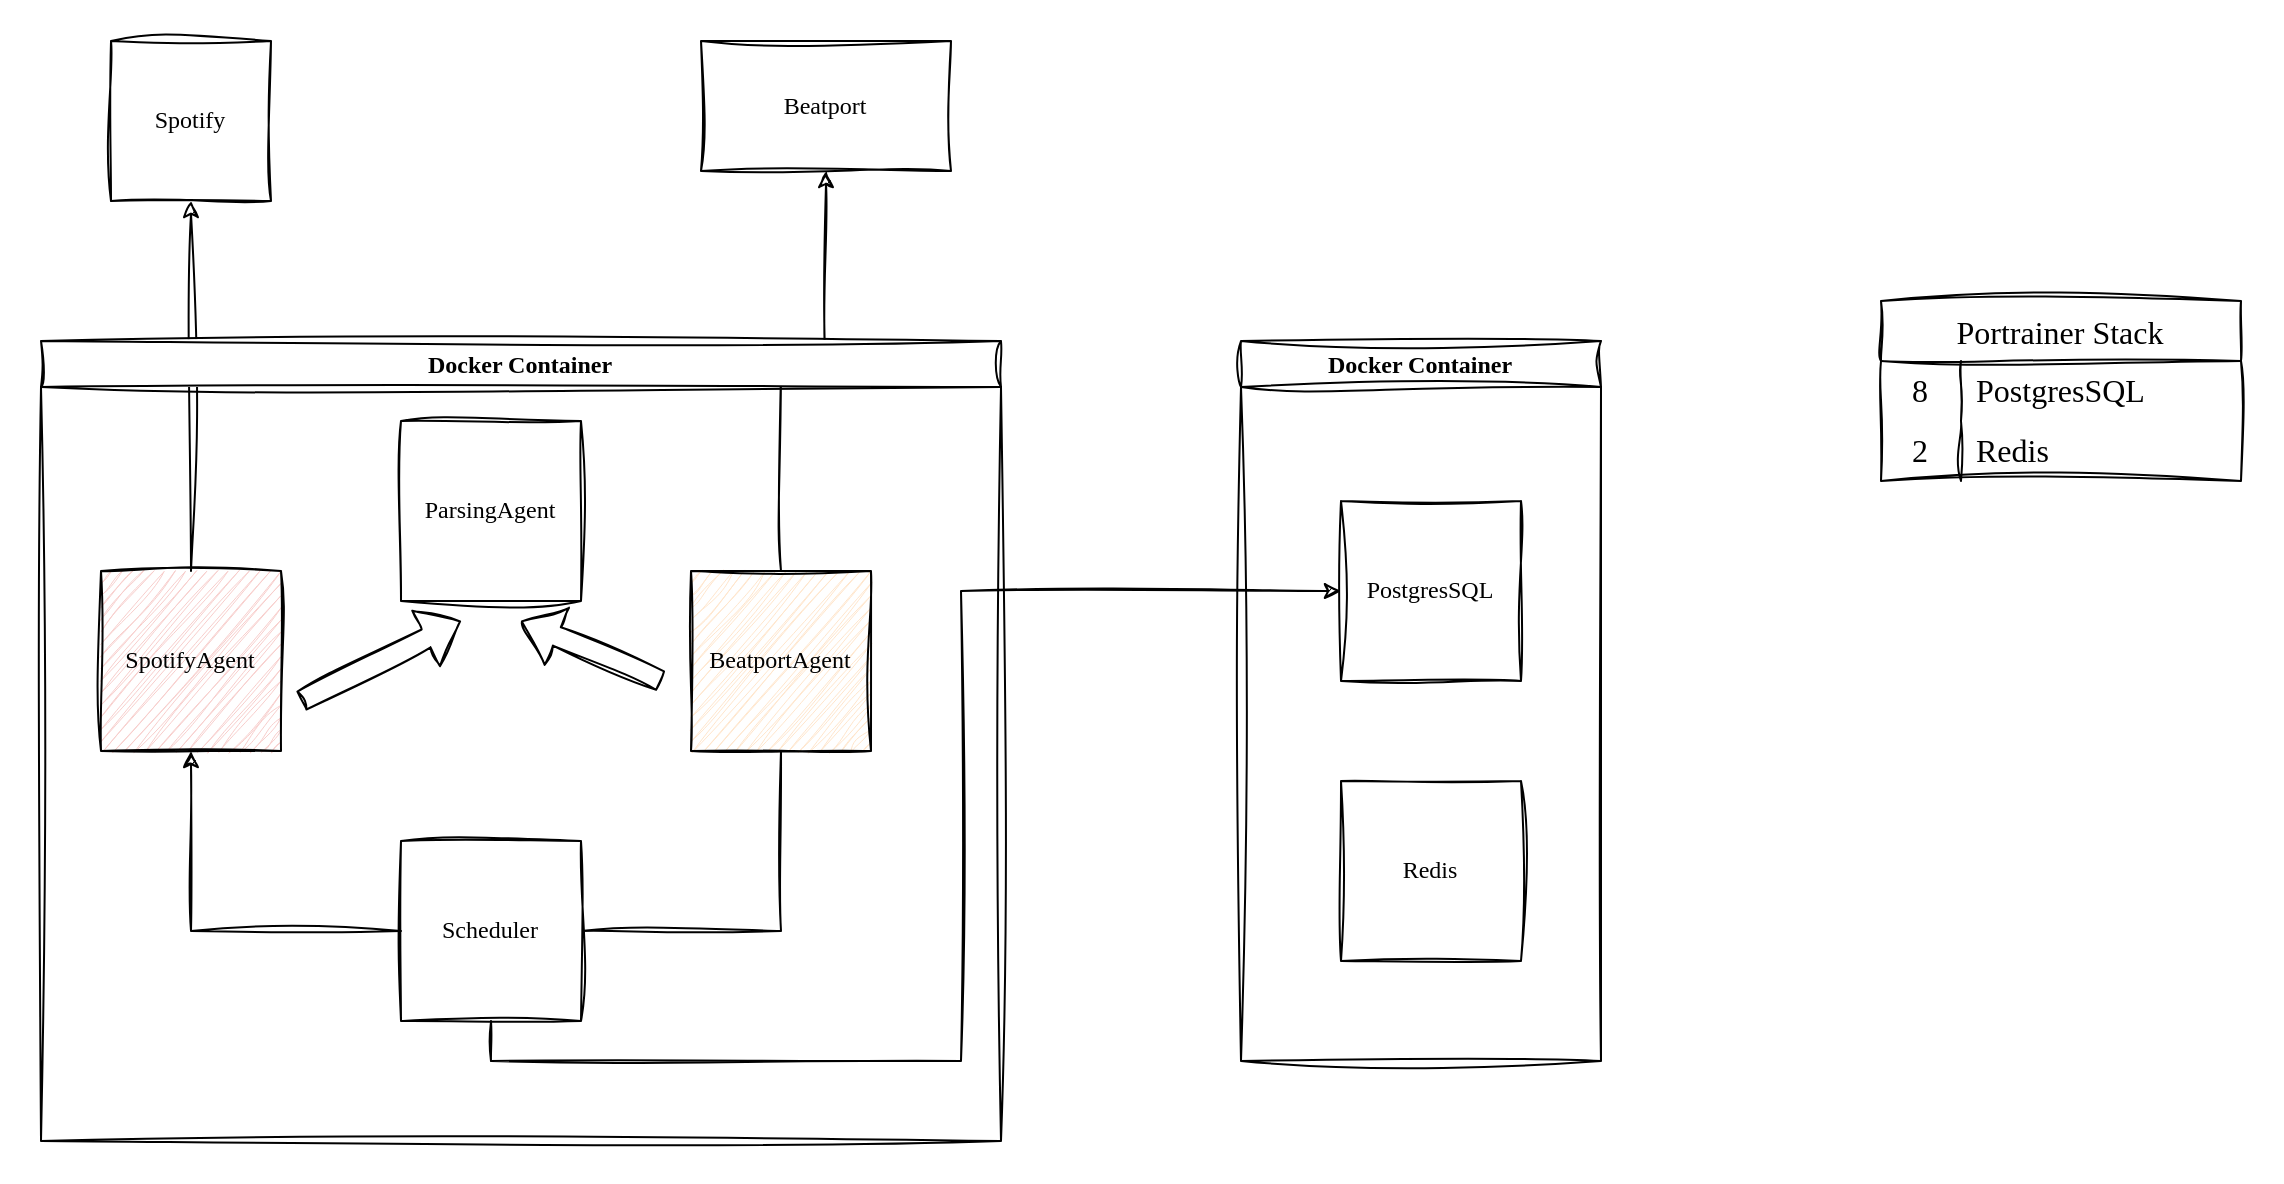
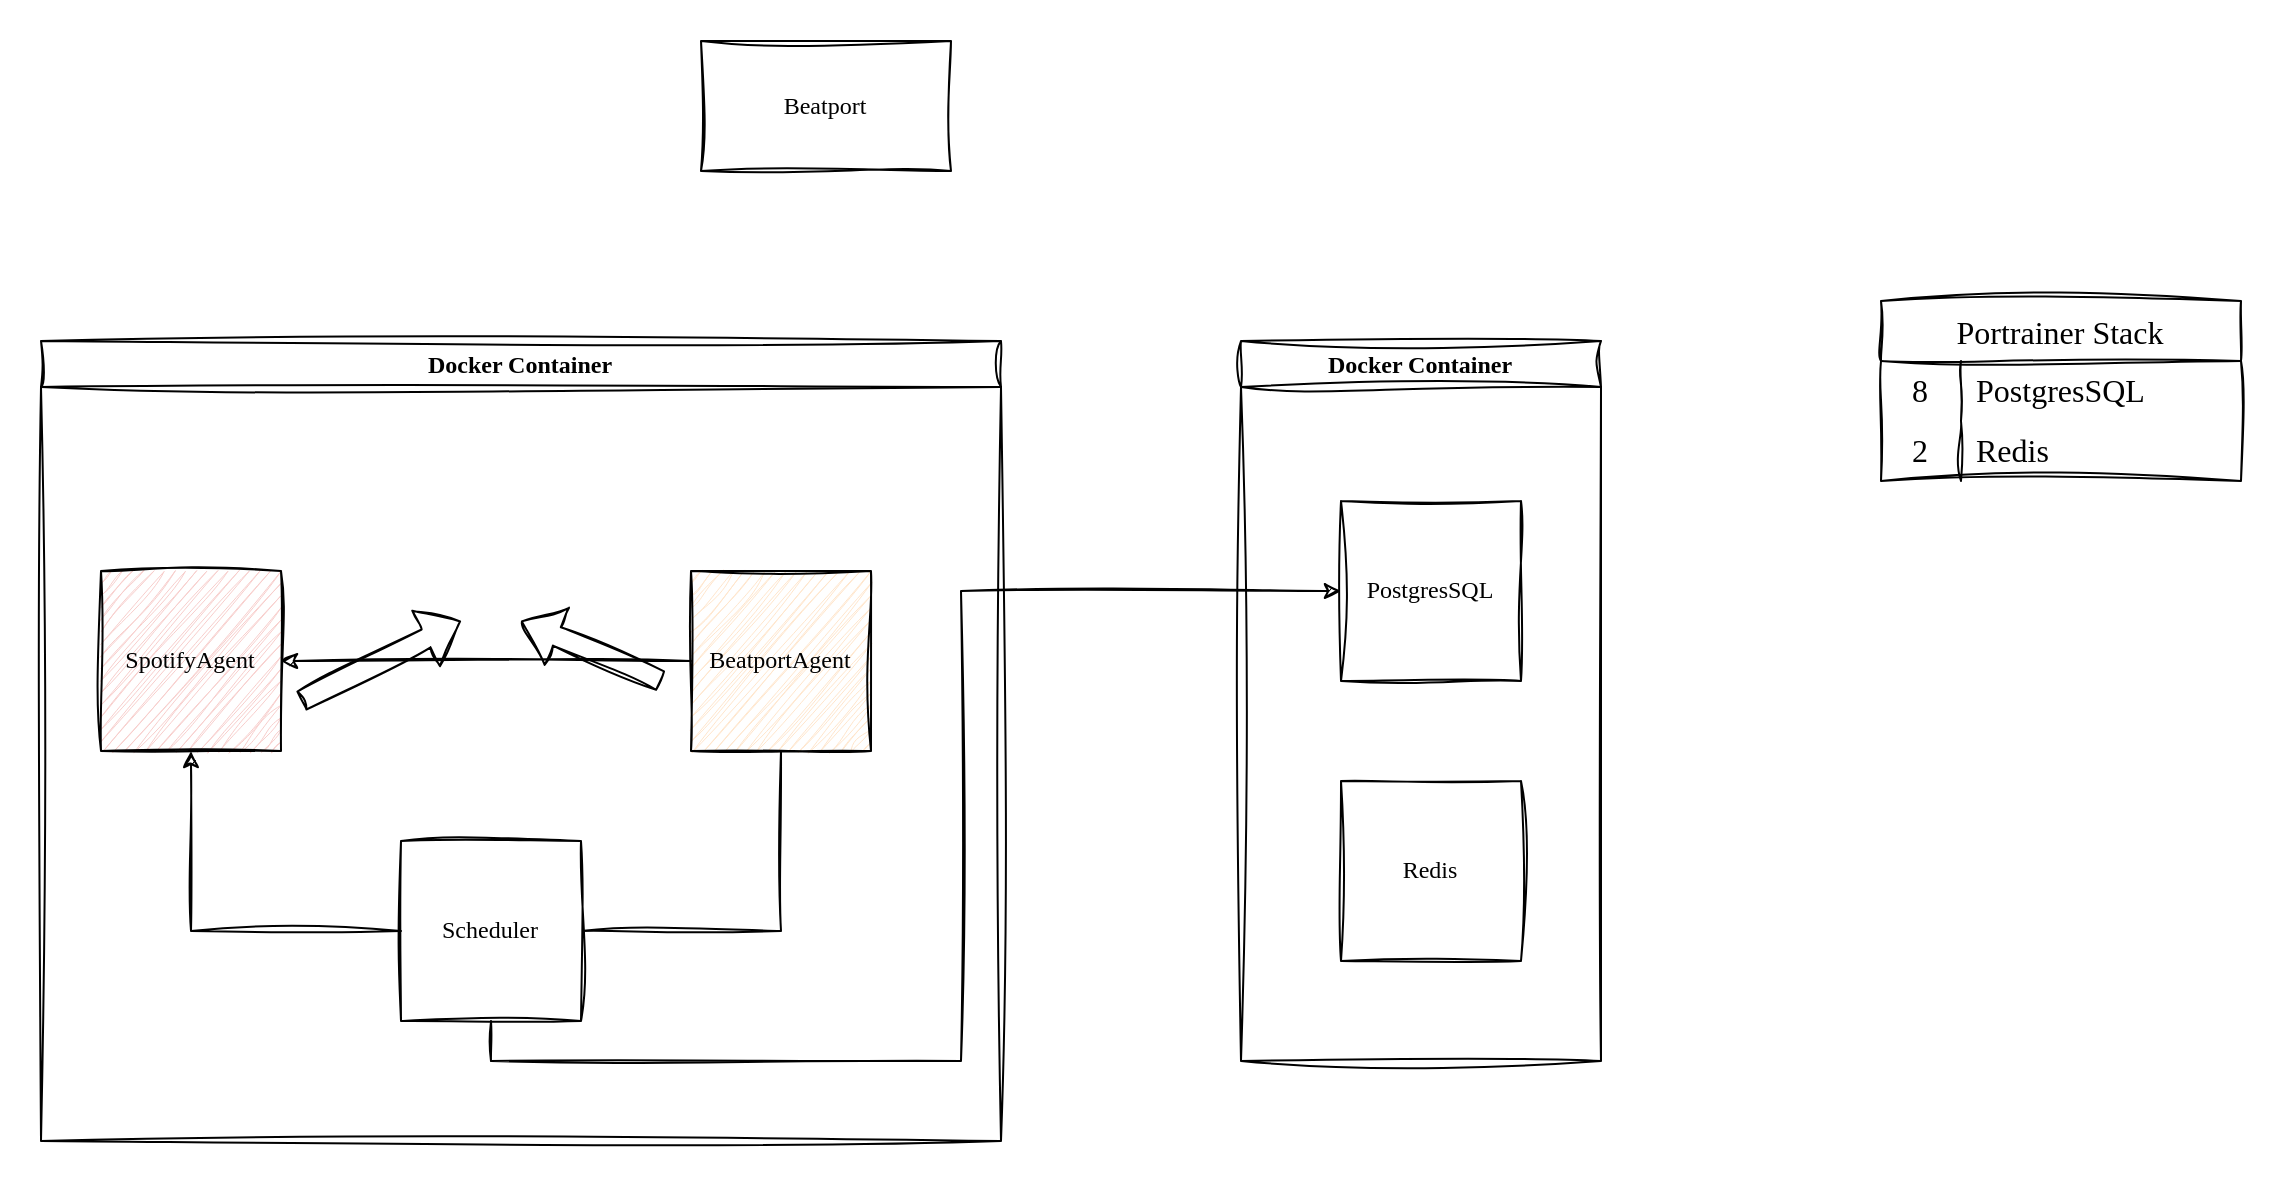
(191, 121) -> none
(191, 478) -> none
(781, 478) -> (492, 661)
(491, 511) -> none
